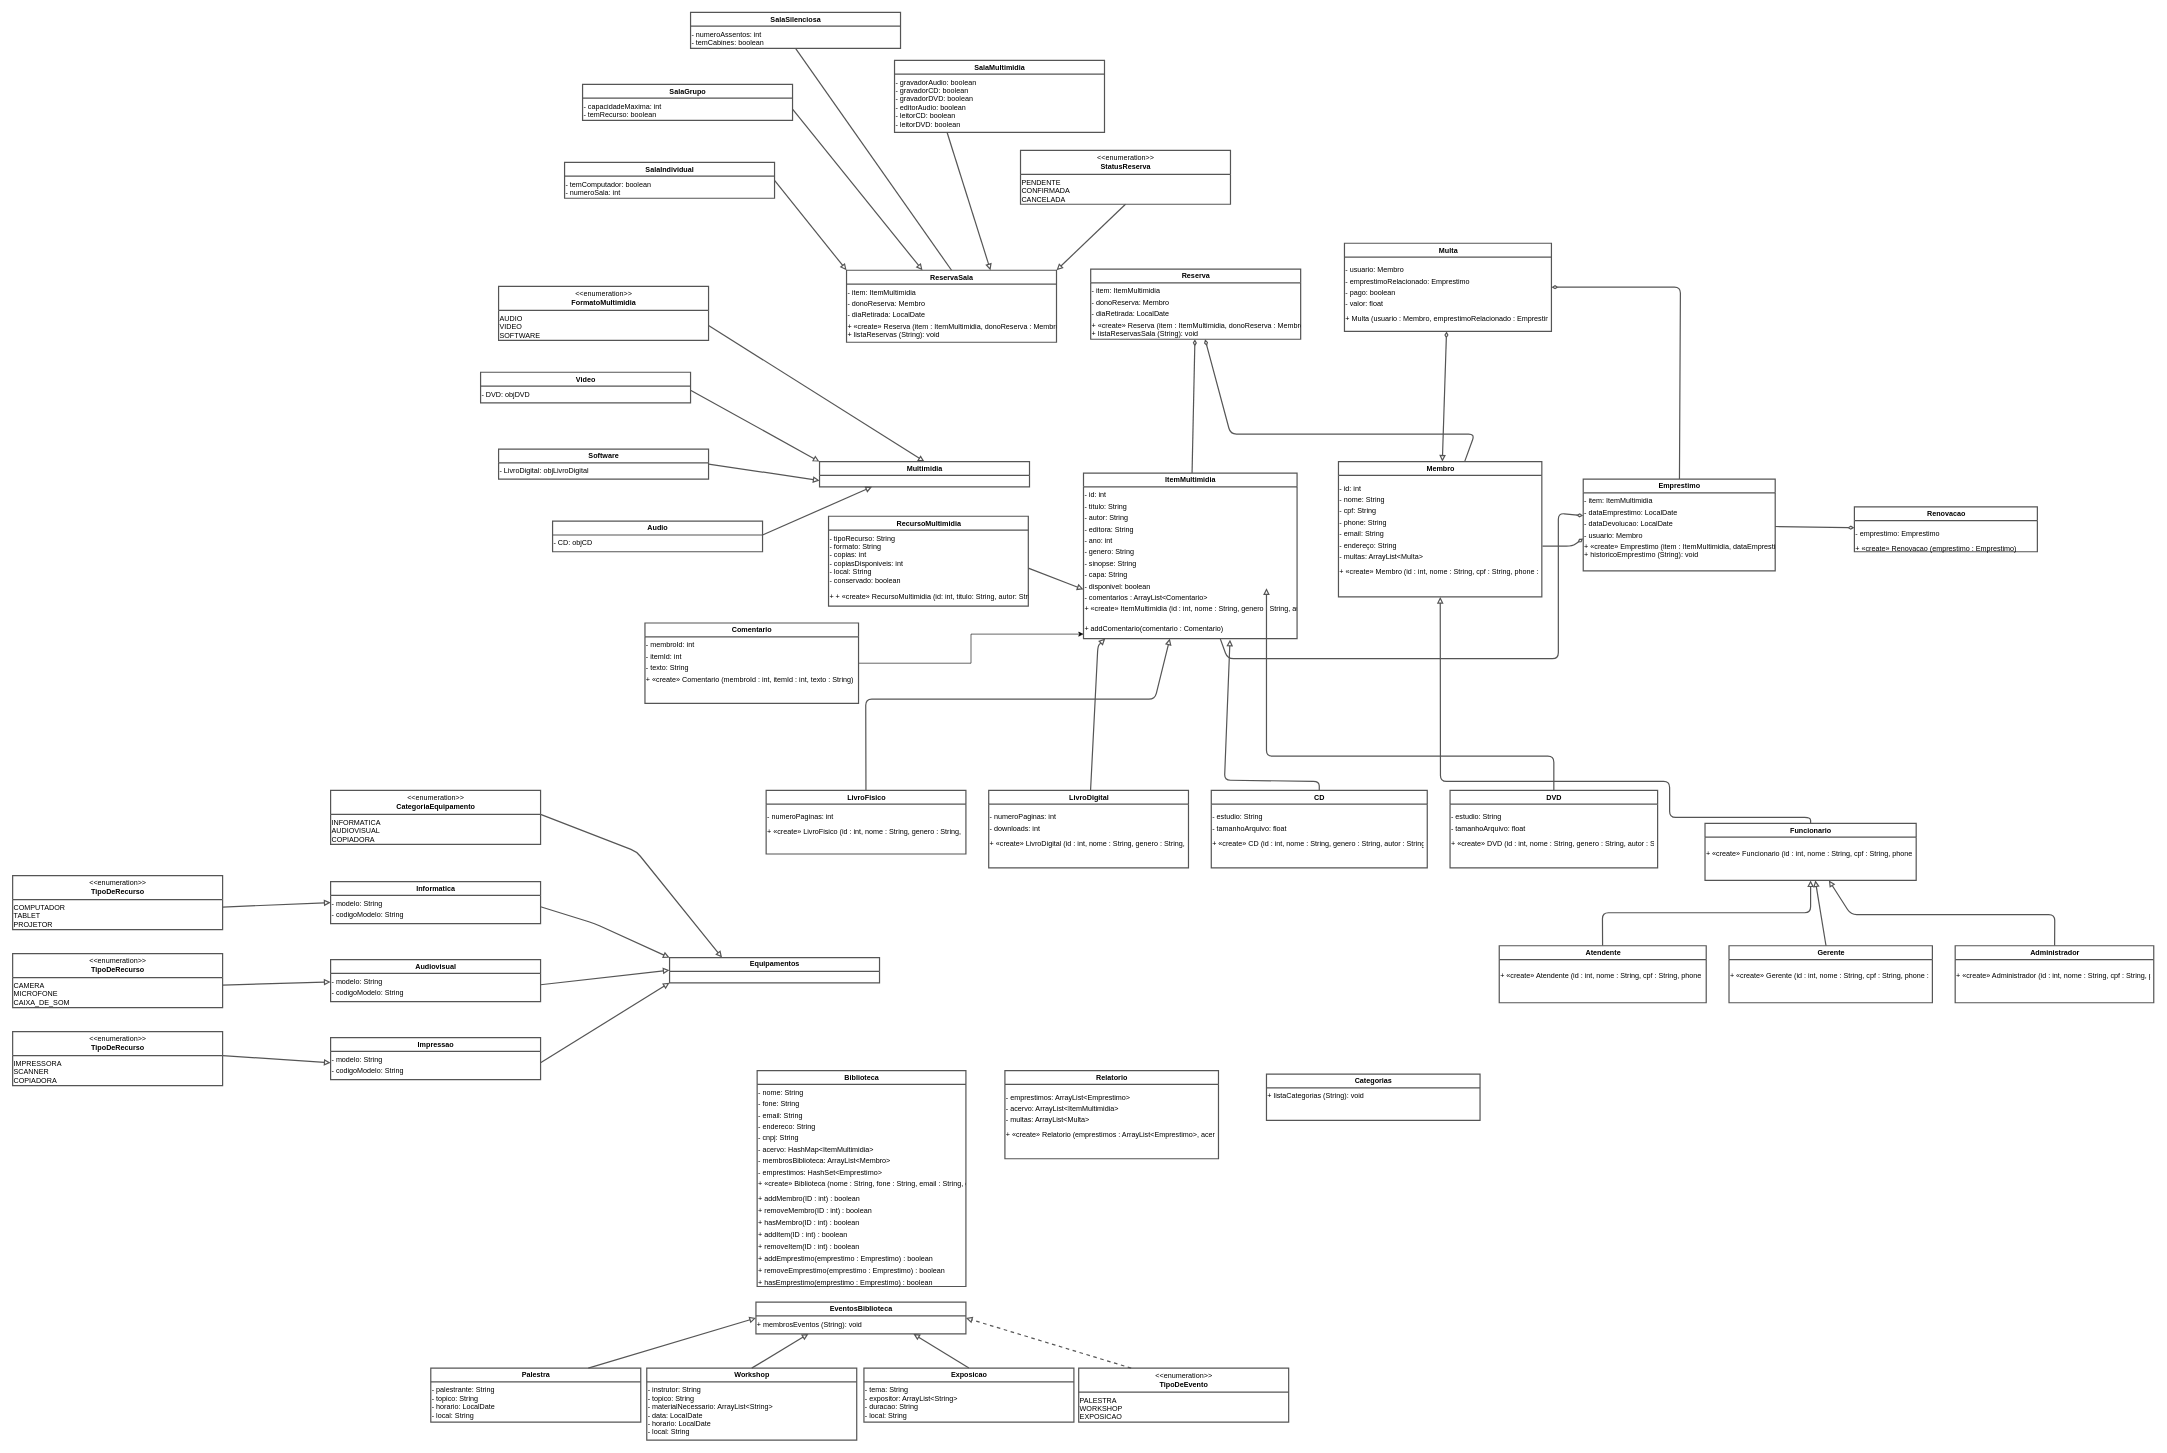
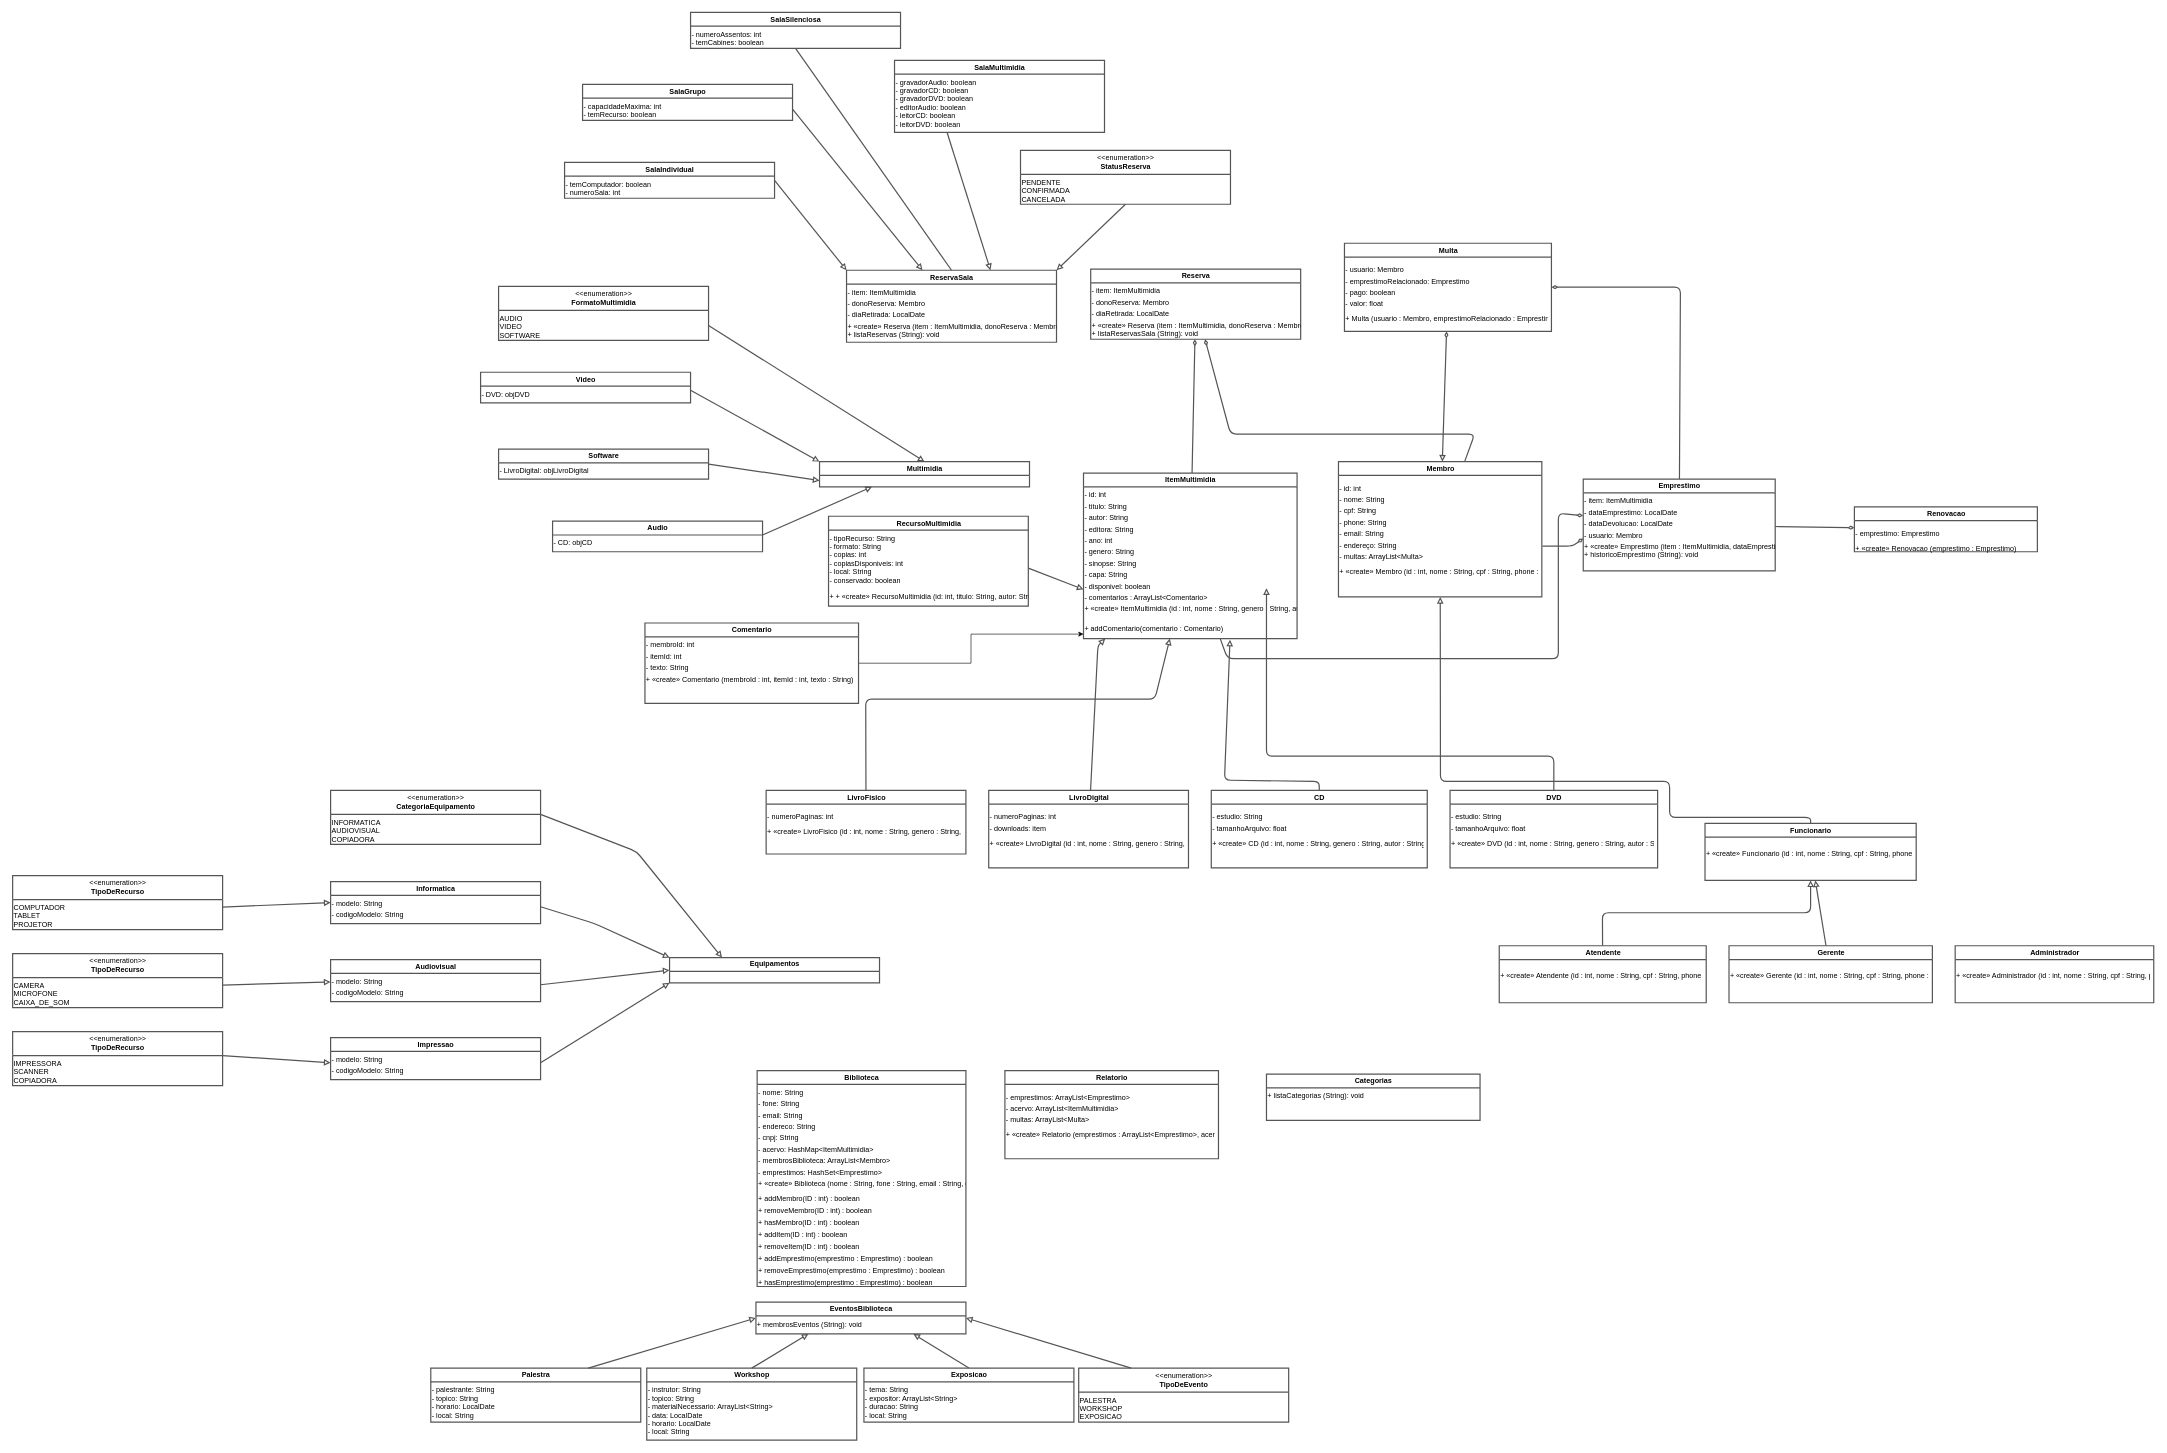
(1017, 828) -> (1019, 828)
(1952, 915) -> none
(1050, 1344) -> (1050, 1344)
